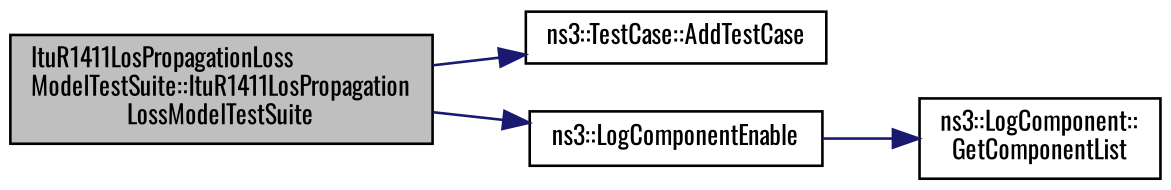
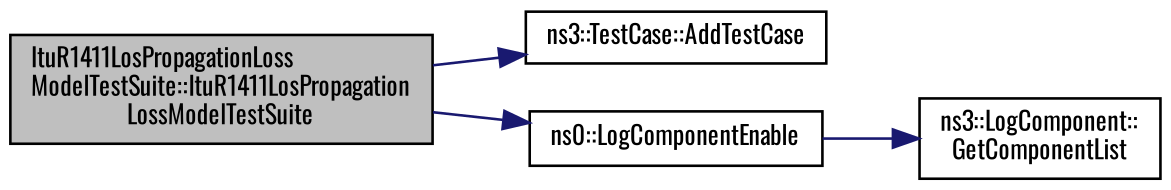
(676, 139) -> (676, 139)
